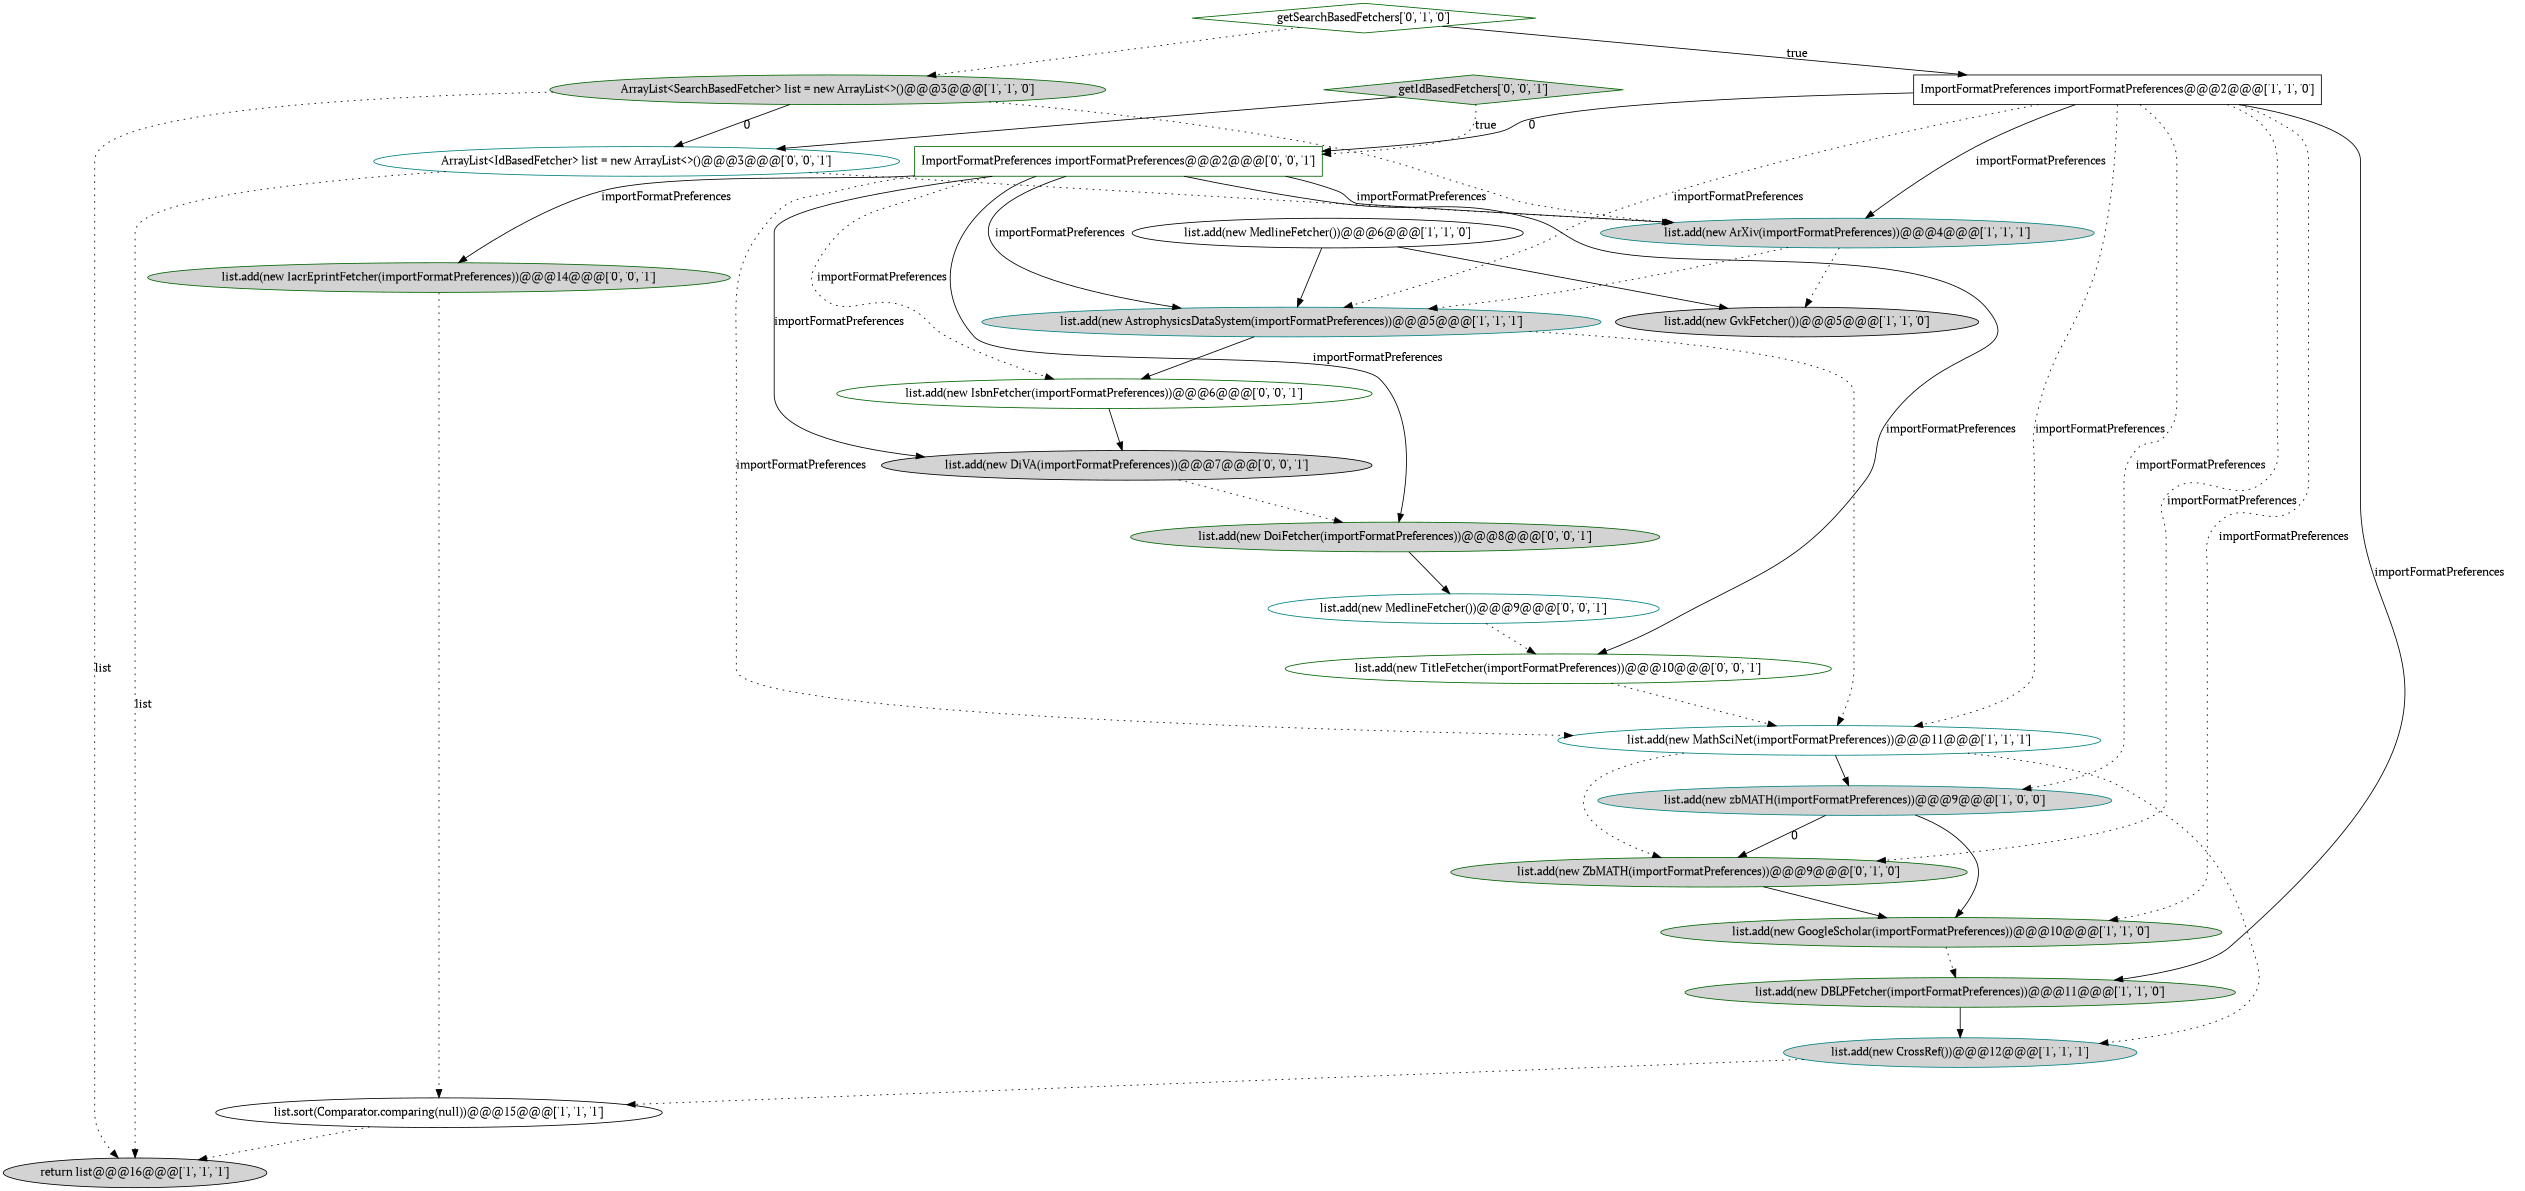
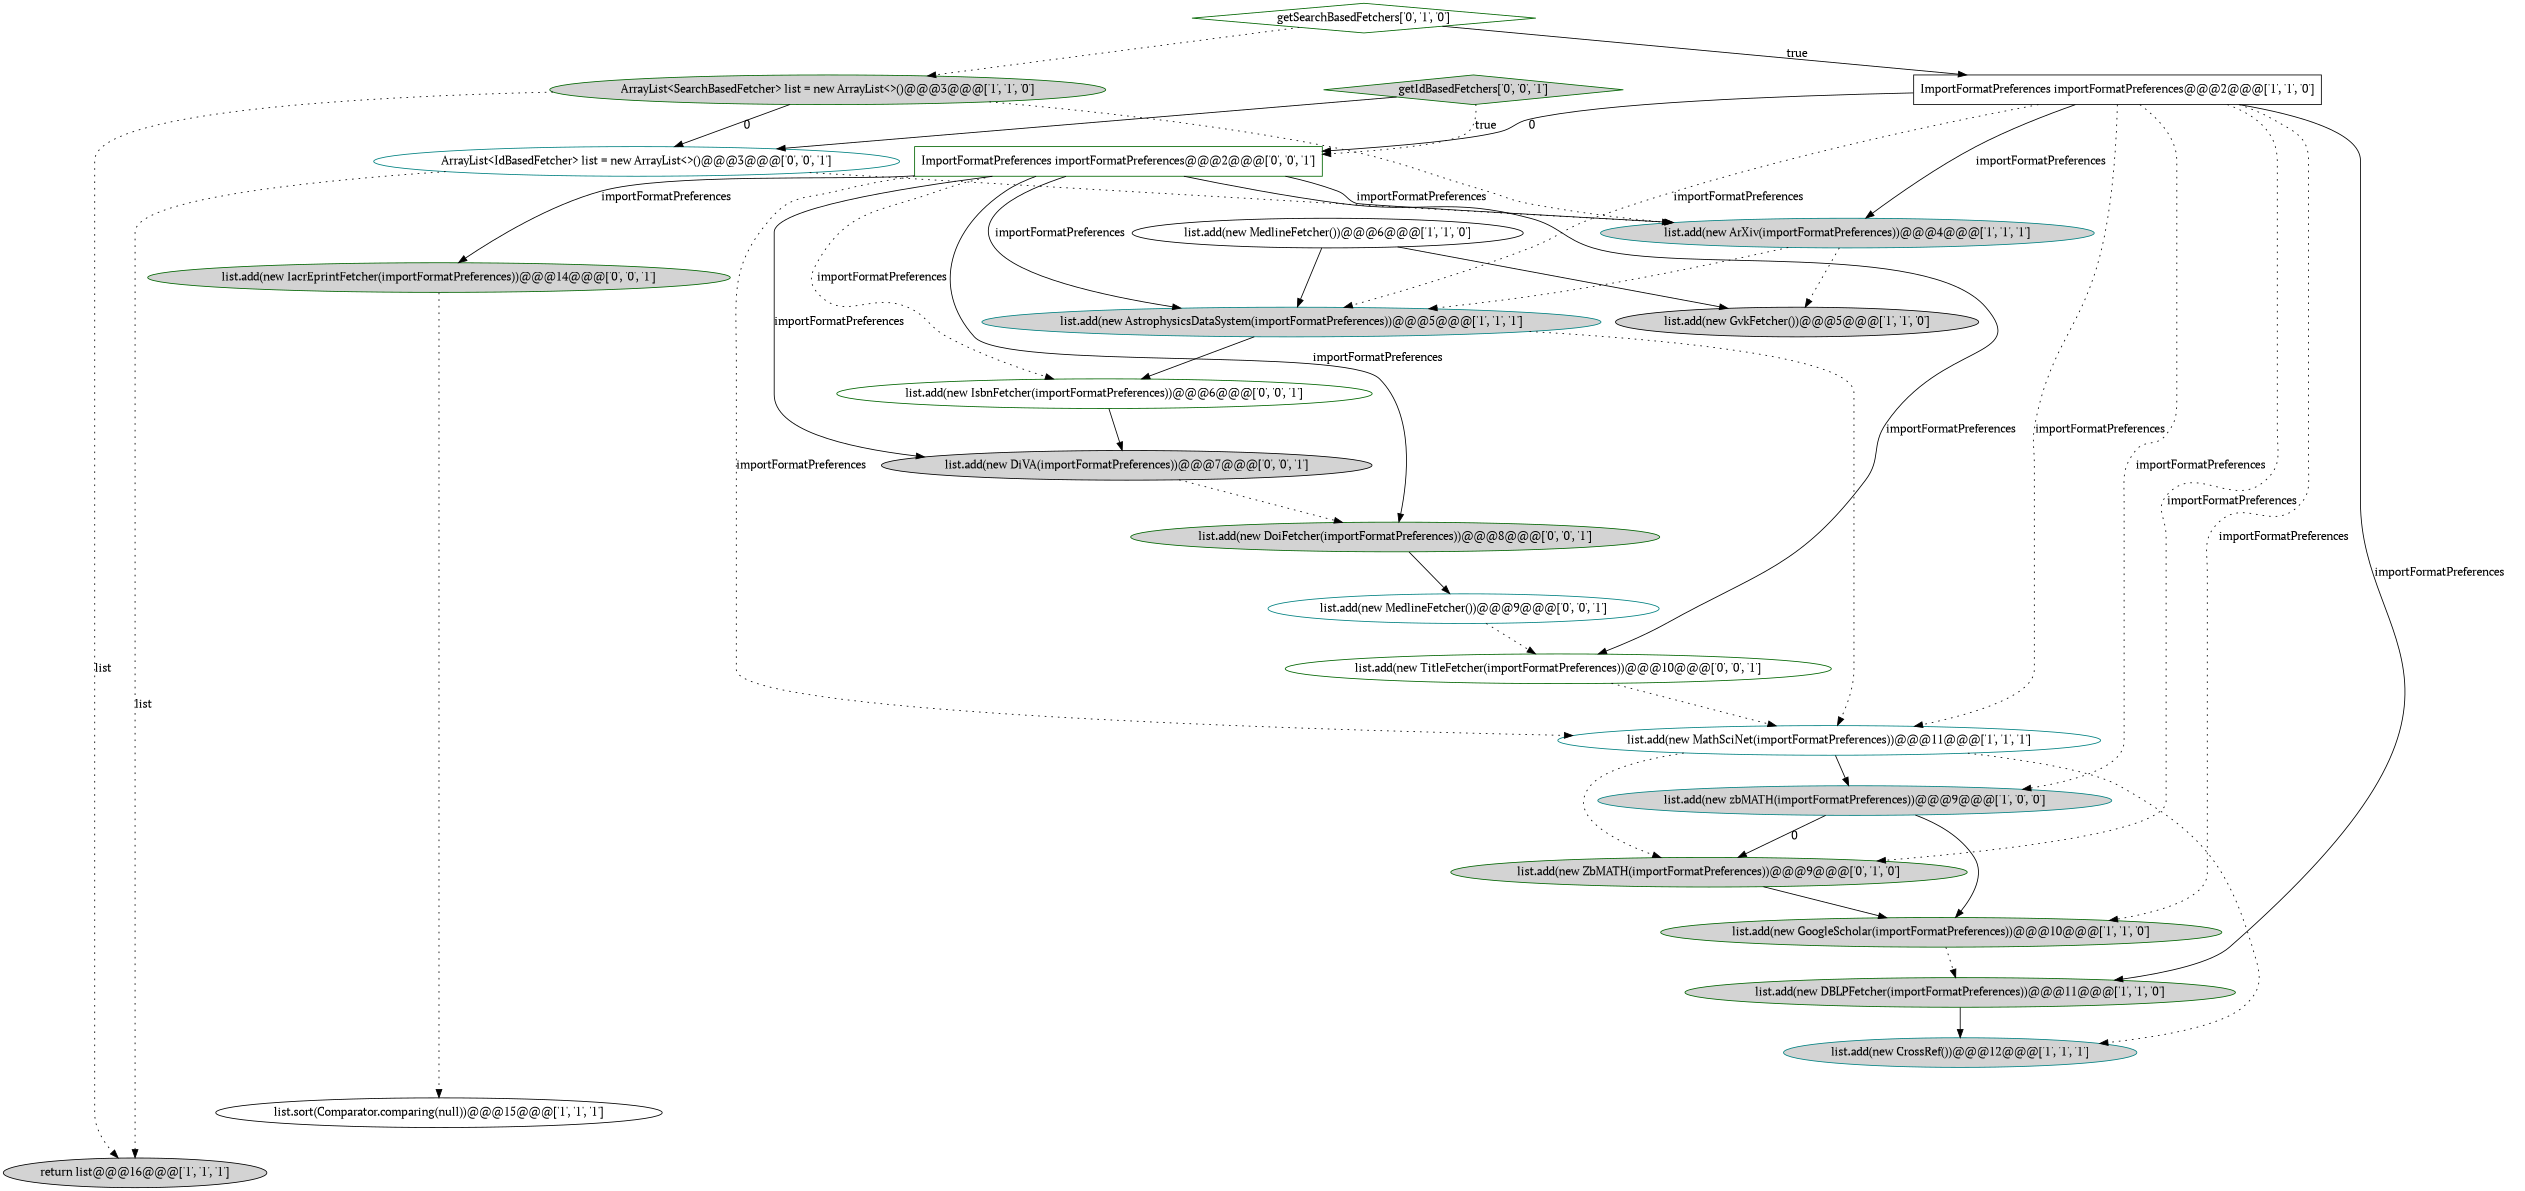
(1219, 1082) -> none
(288, 1143) -> none
